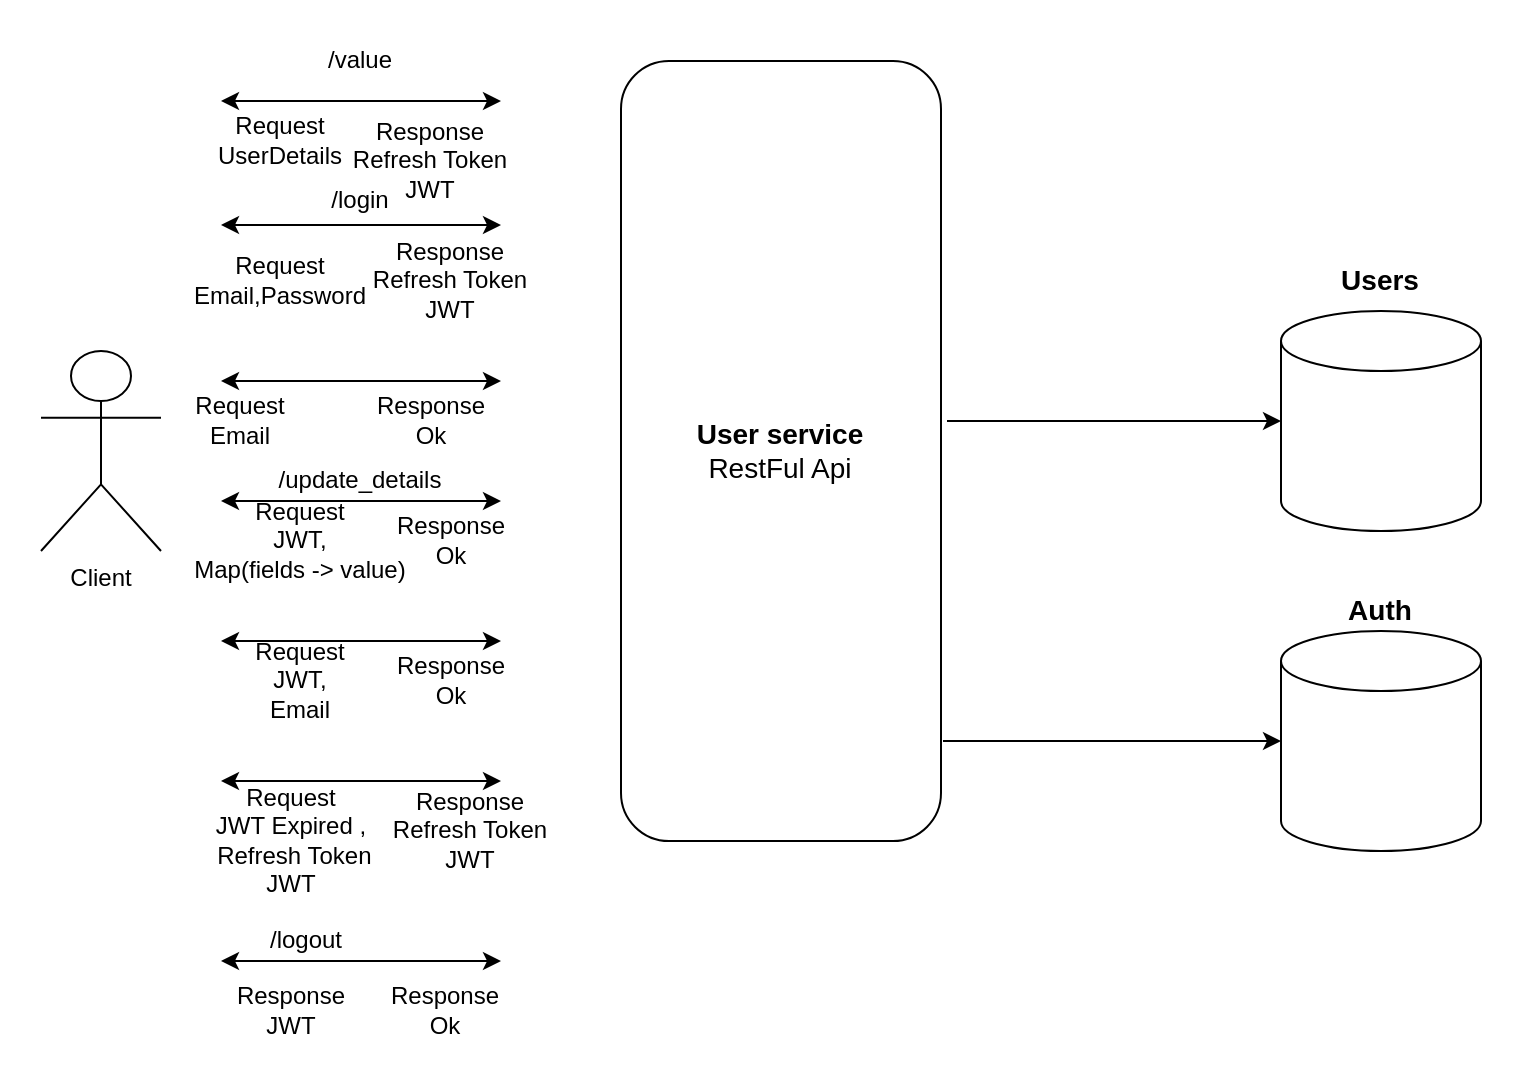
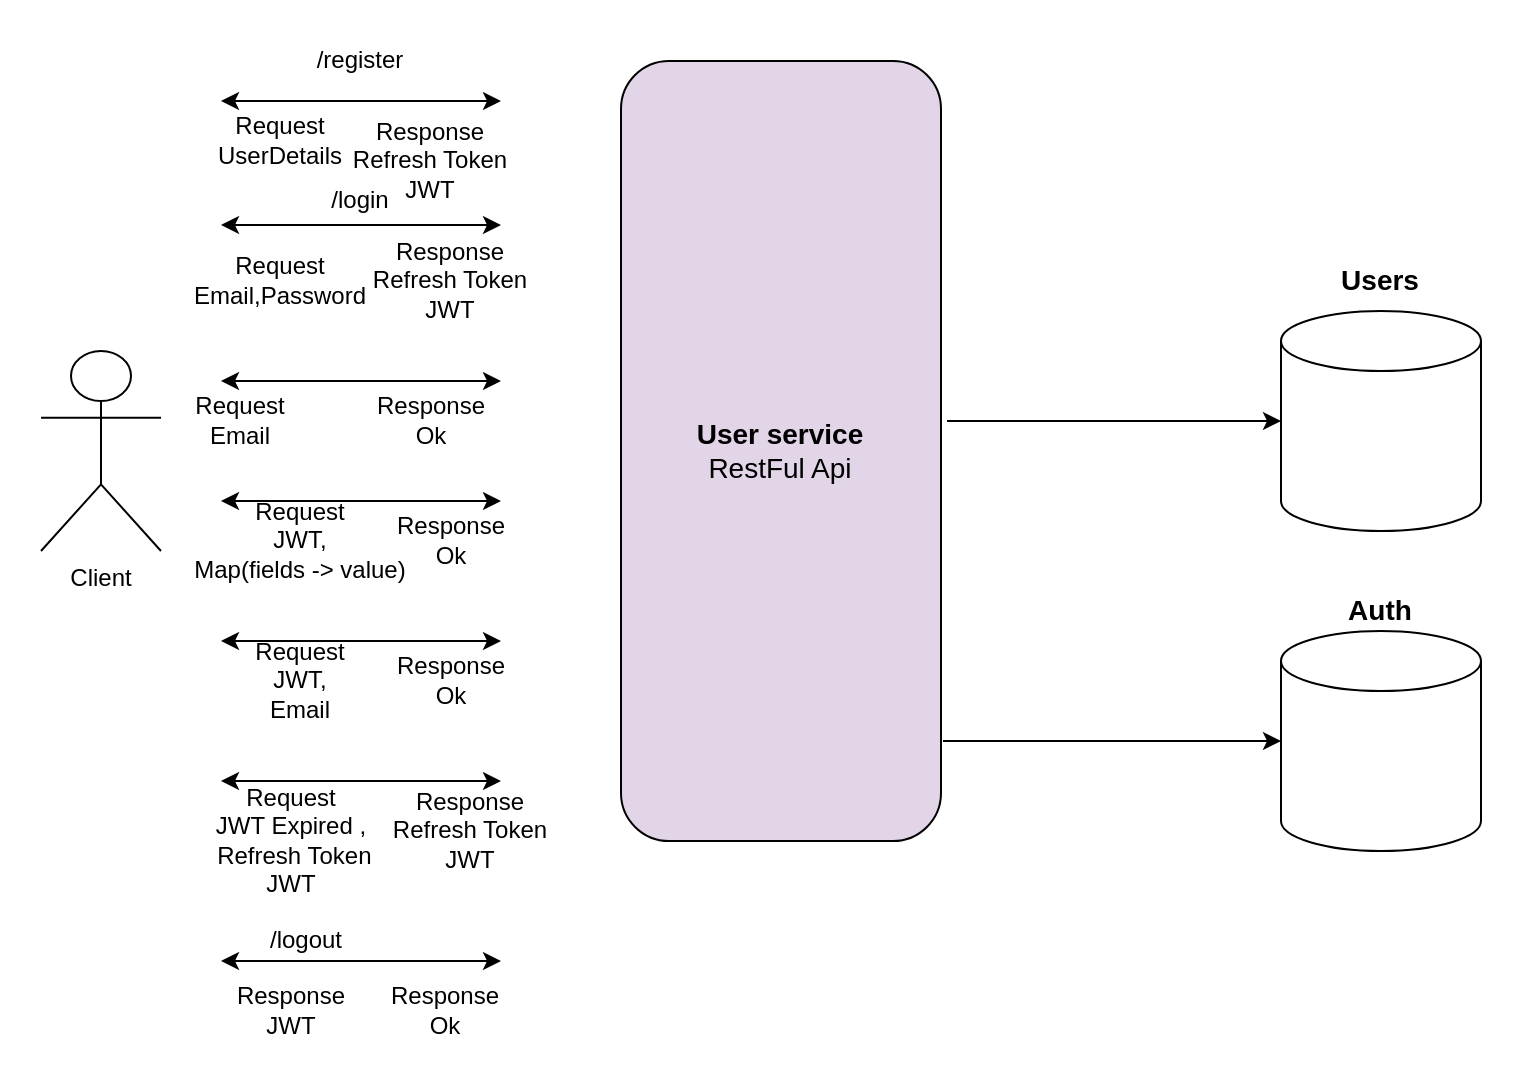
(361, 61) -> (361, 61)
(781, 451) -> (781, 451)
(361, 481) -> none
